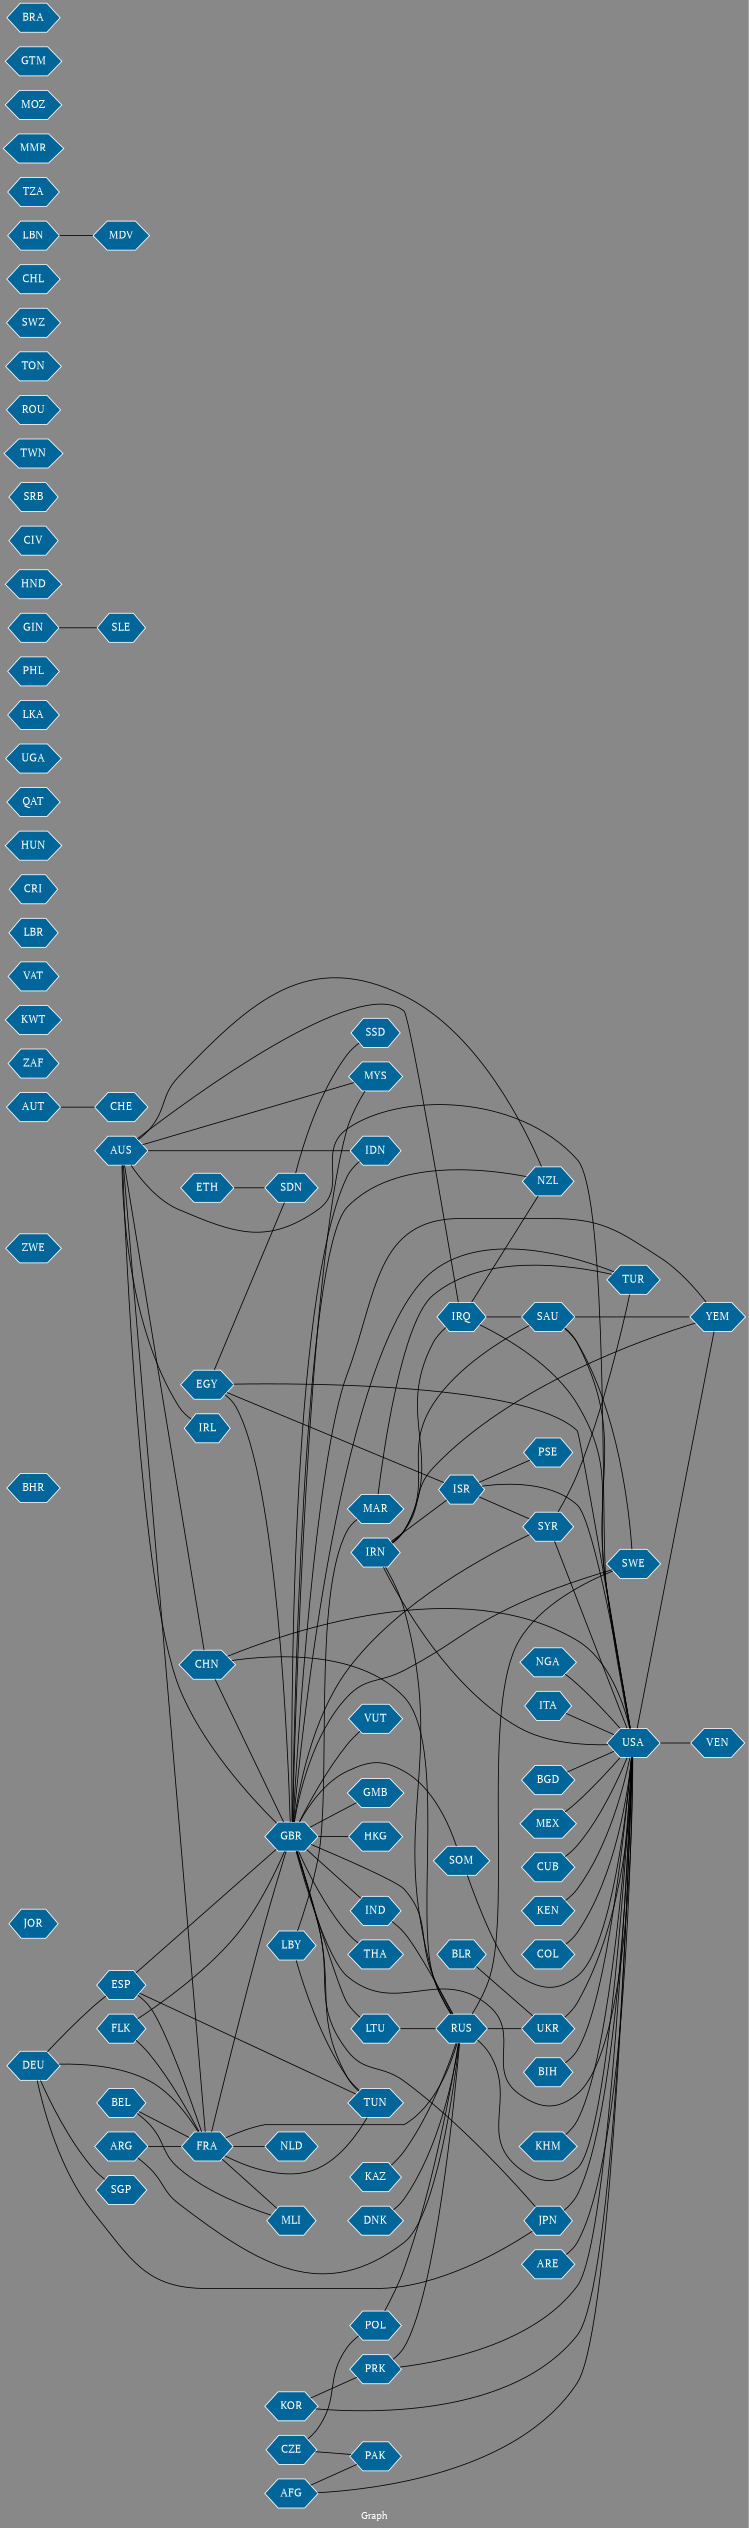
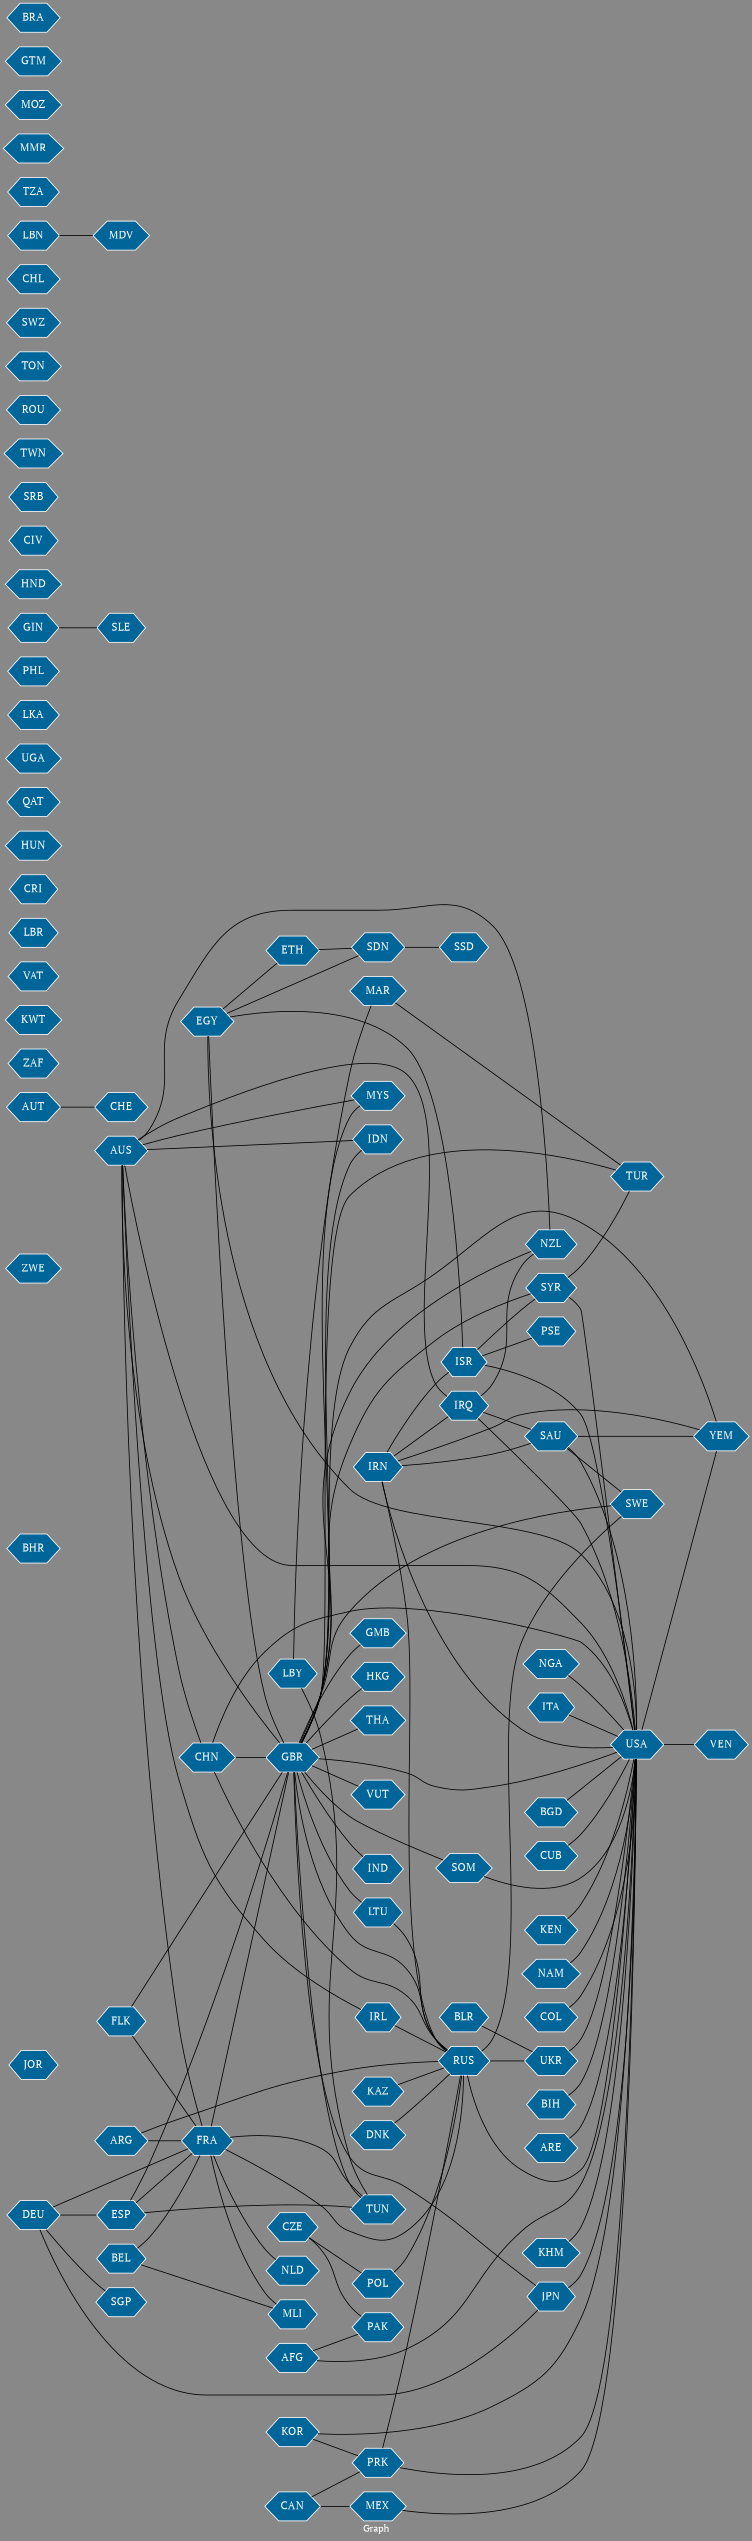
none -> (250, 986)
(421, 1958) -> (420, 2039)
none -> (551, 1974)
none -> (293, 2506)
